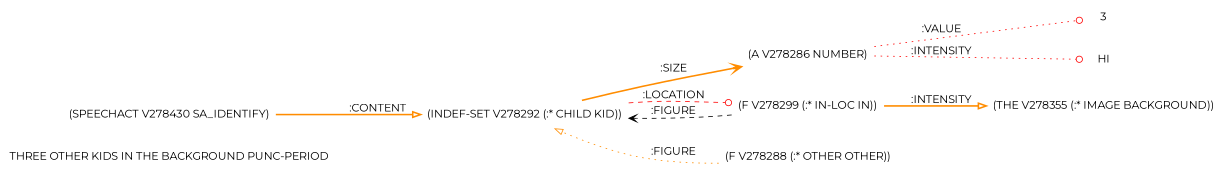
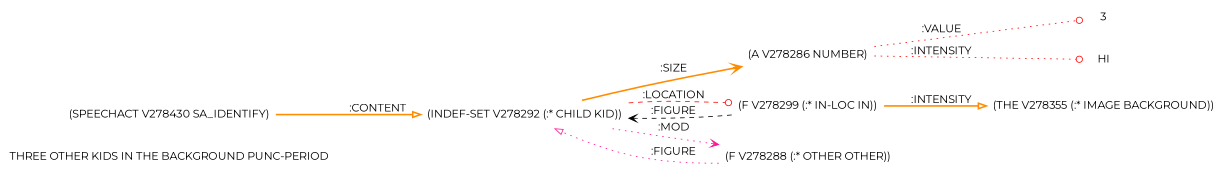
none -> (662, 136)
(639, 157) -> (639, 157)
